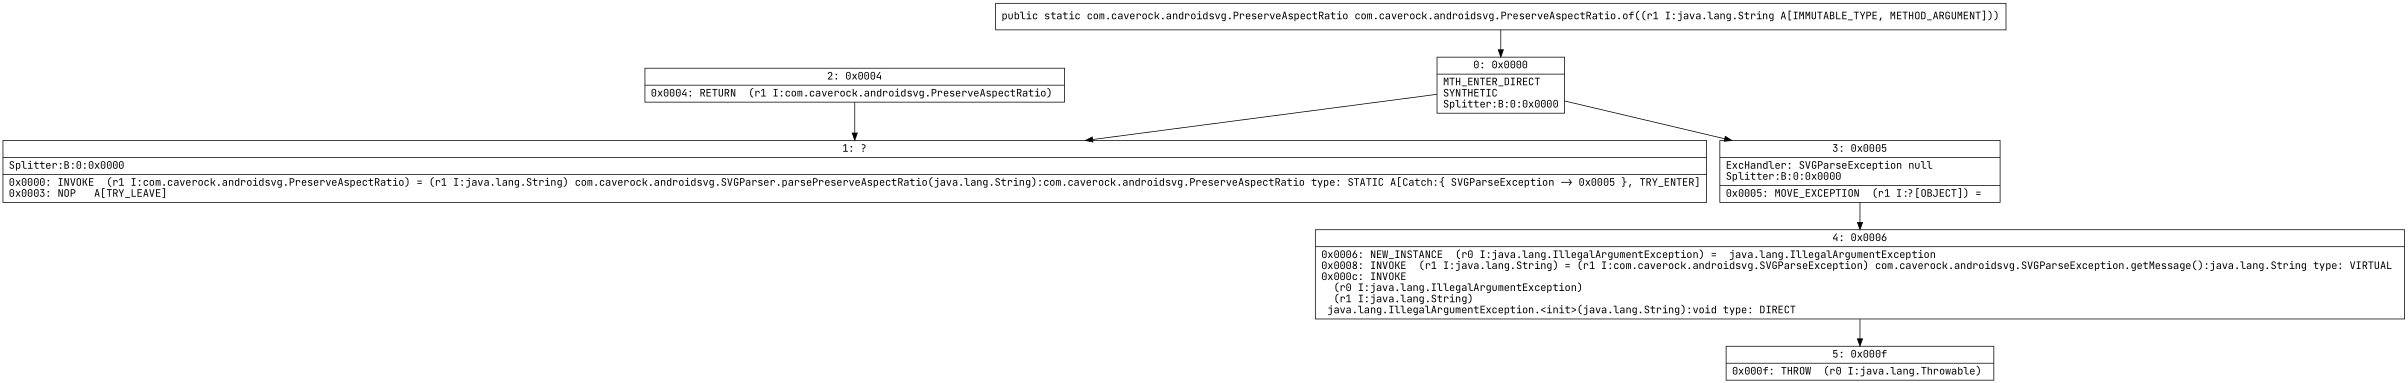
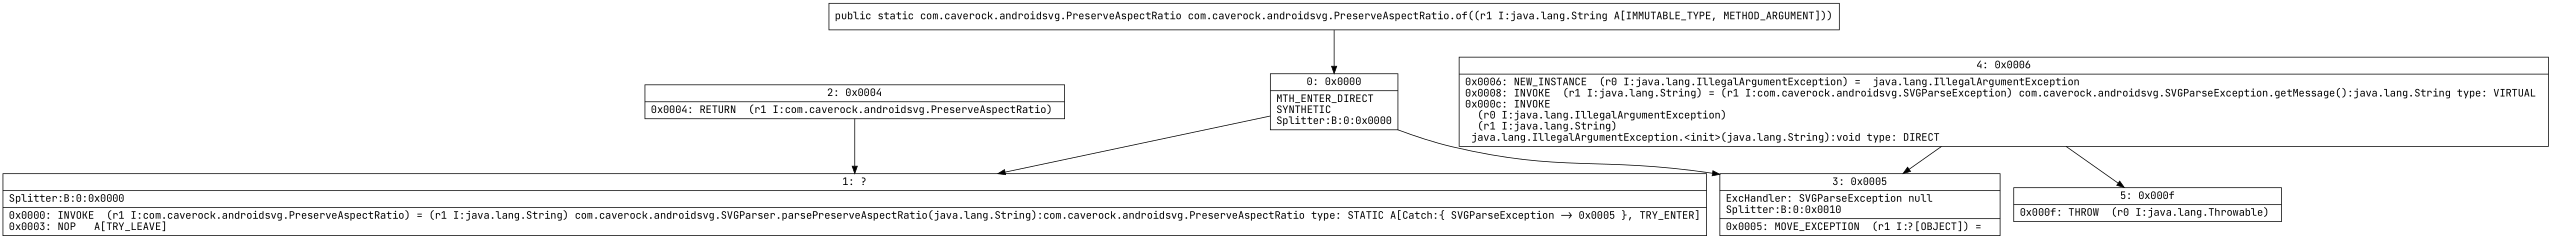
(1784, 177) -> (1784, 210)
(1860, 212) -> (1925, 158)
